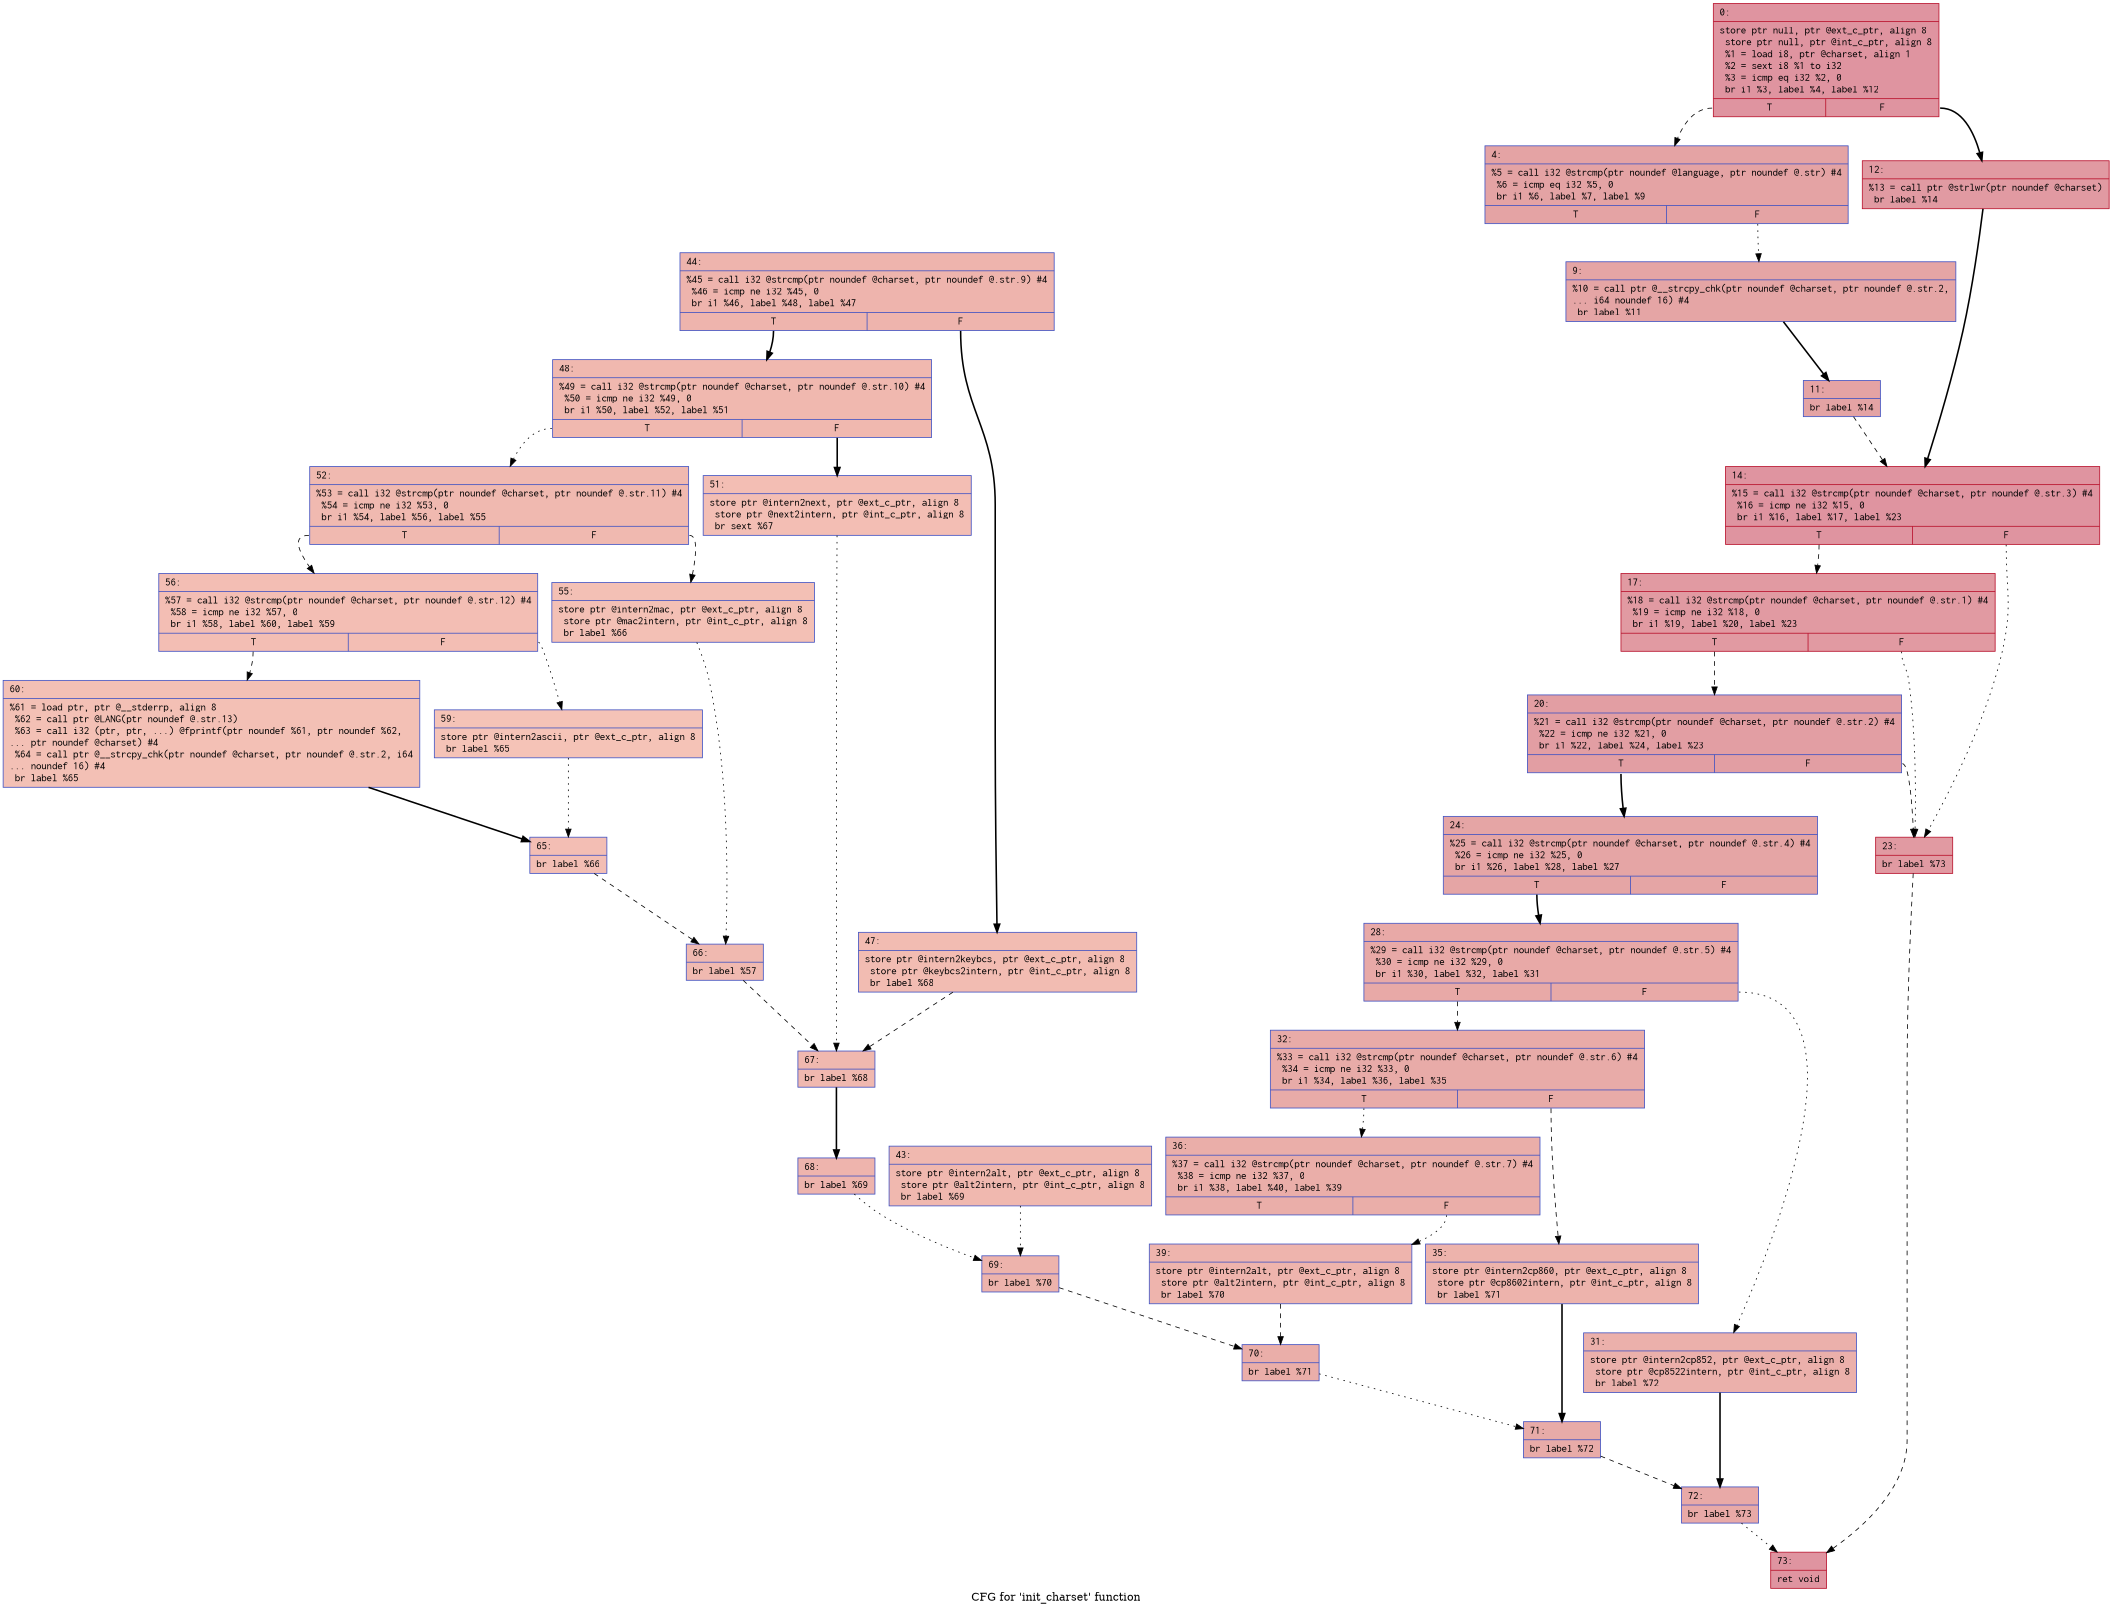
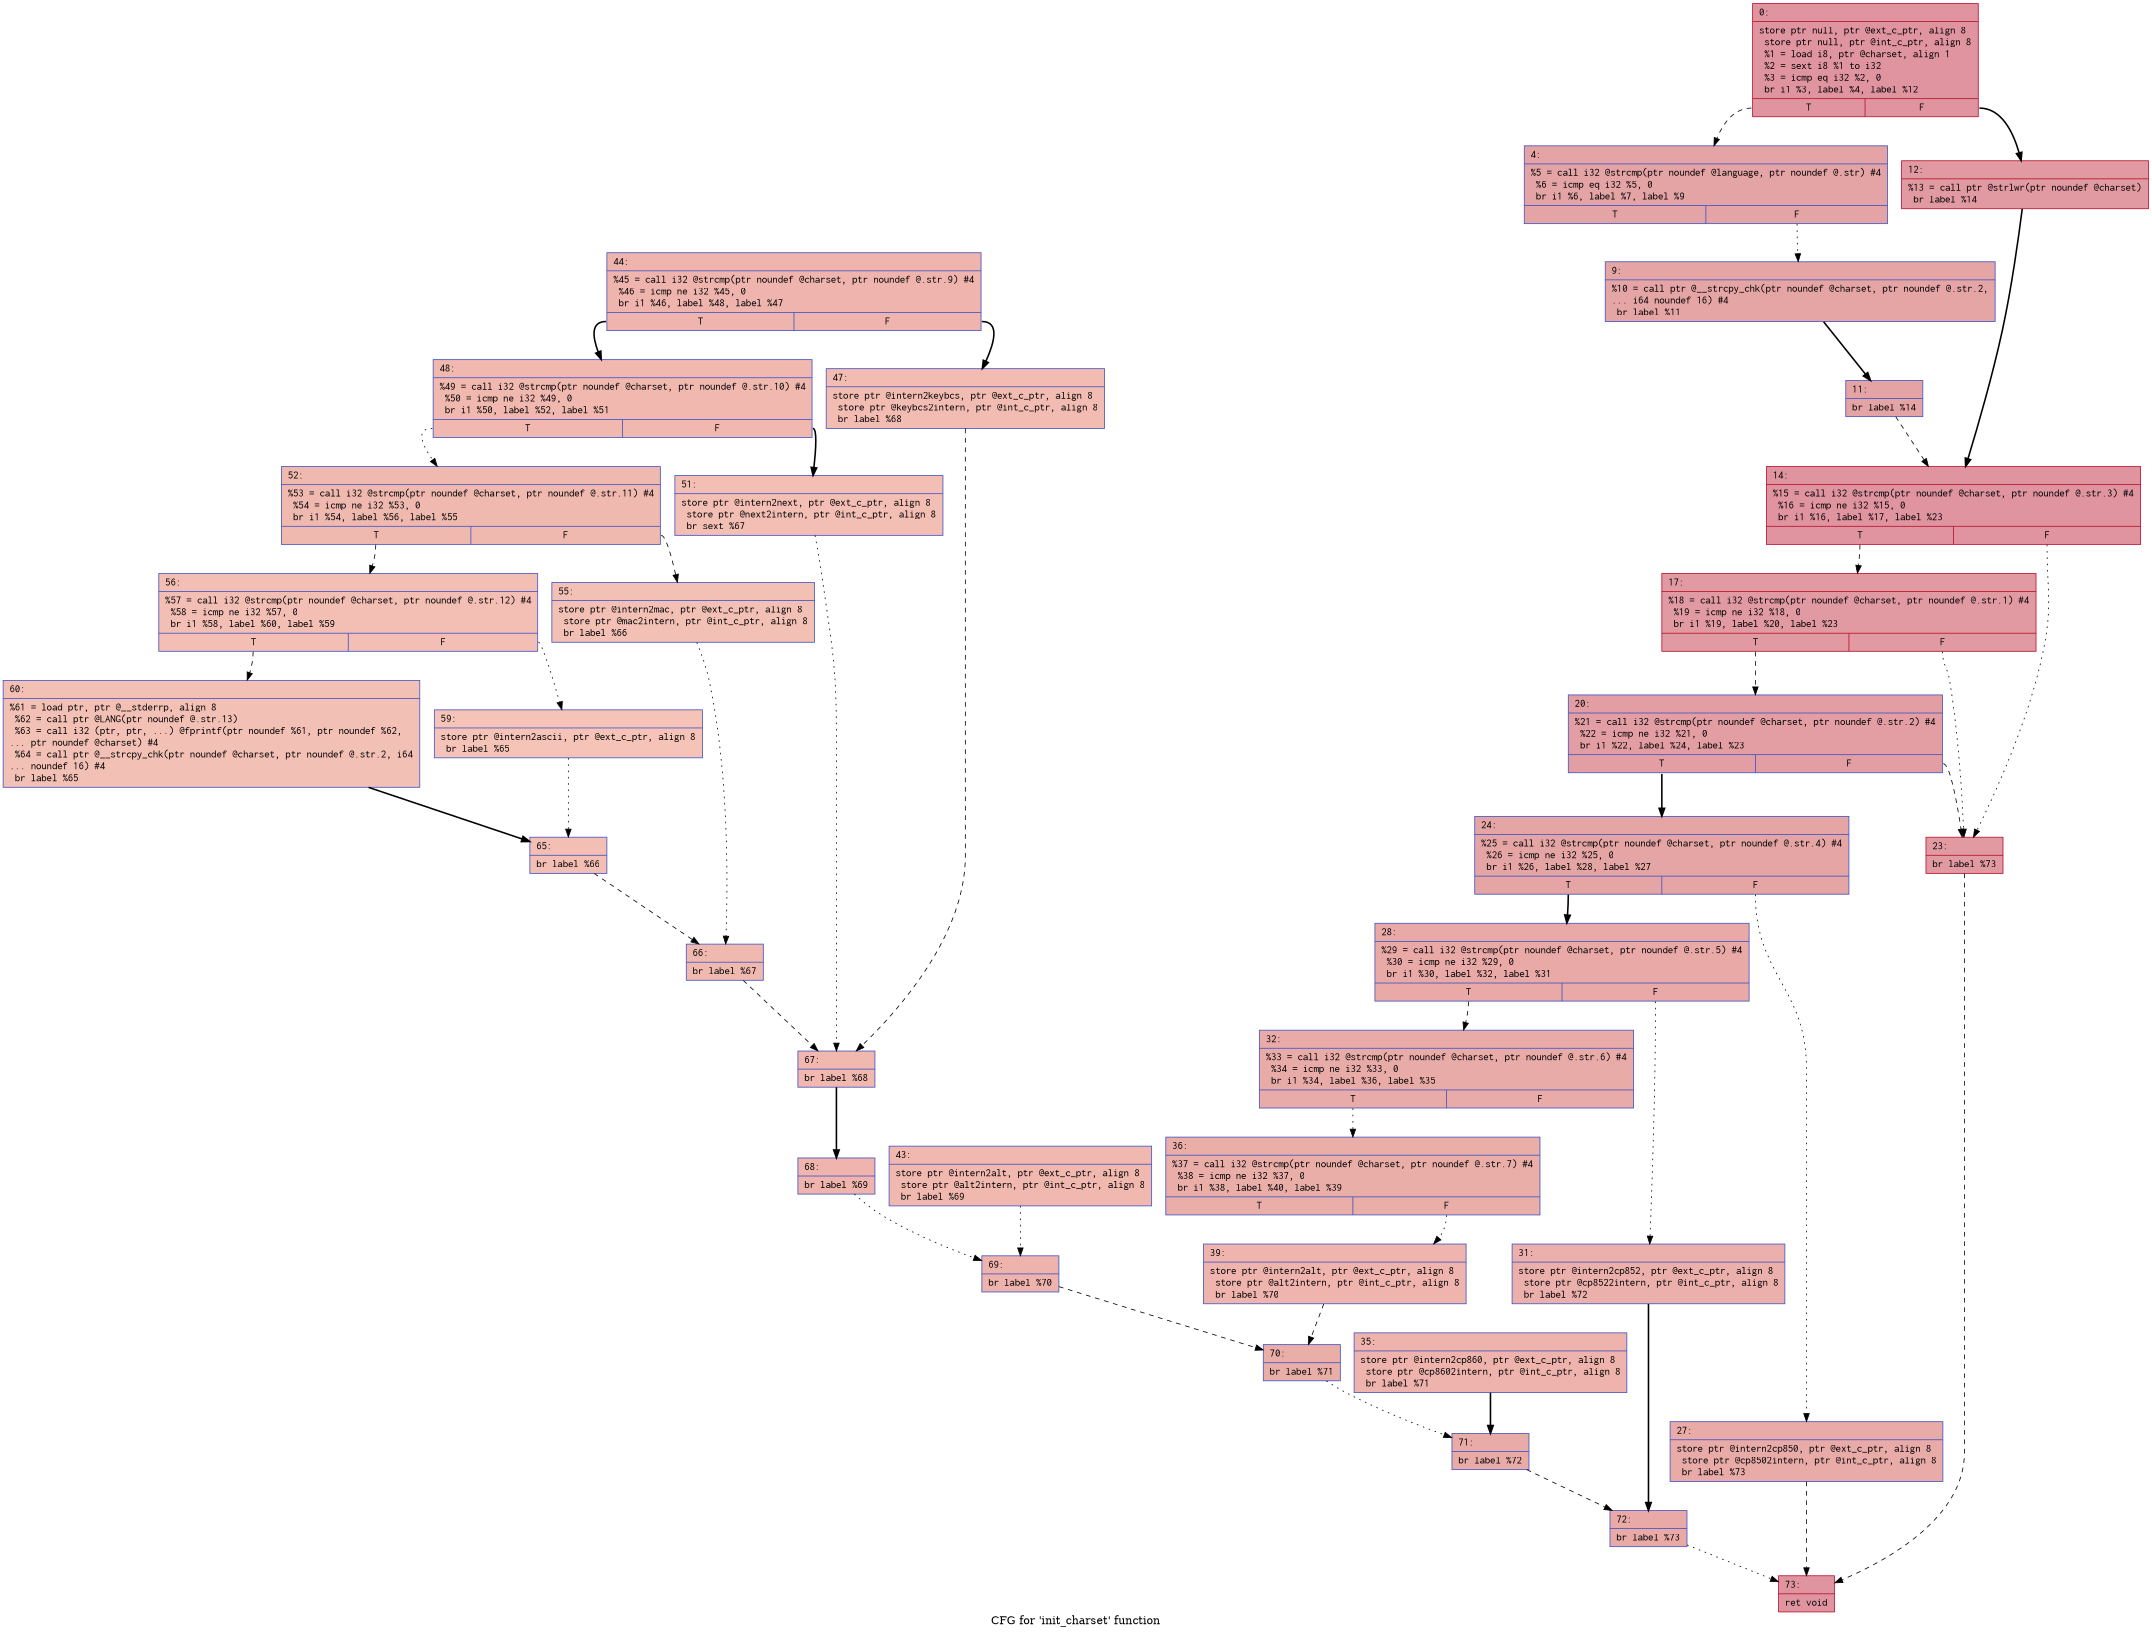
(725, 971) -> (725, 971)
(1553, 1172) -> none
none -> (1806, 1452)
